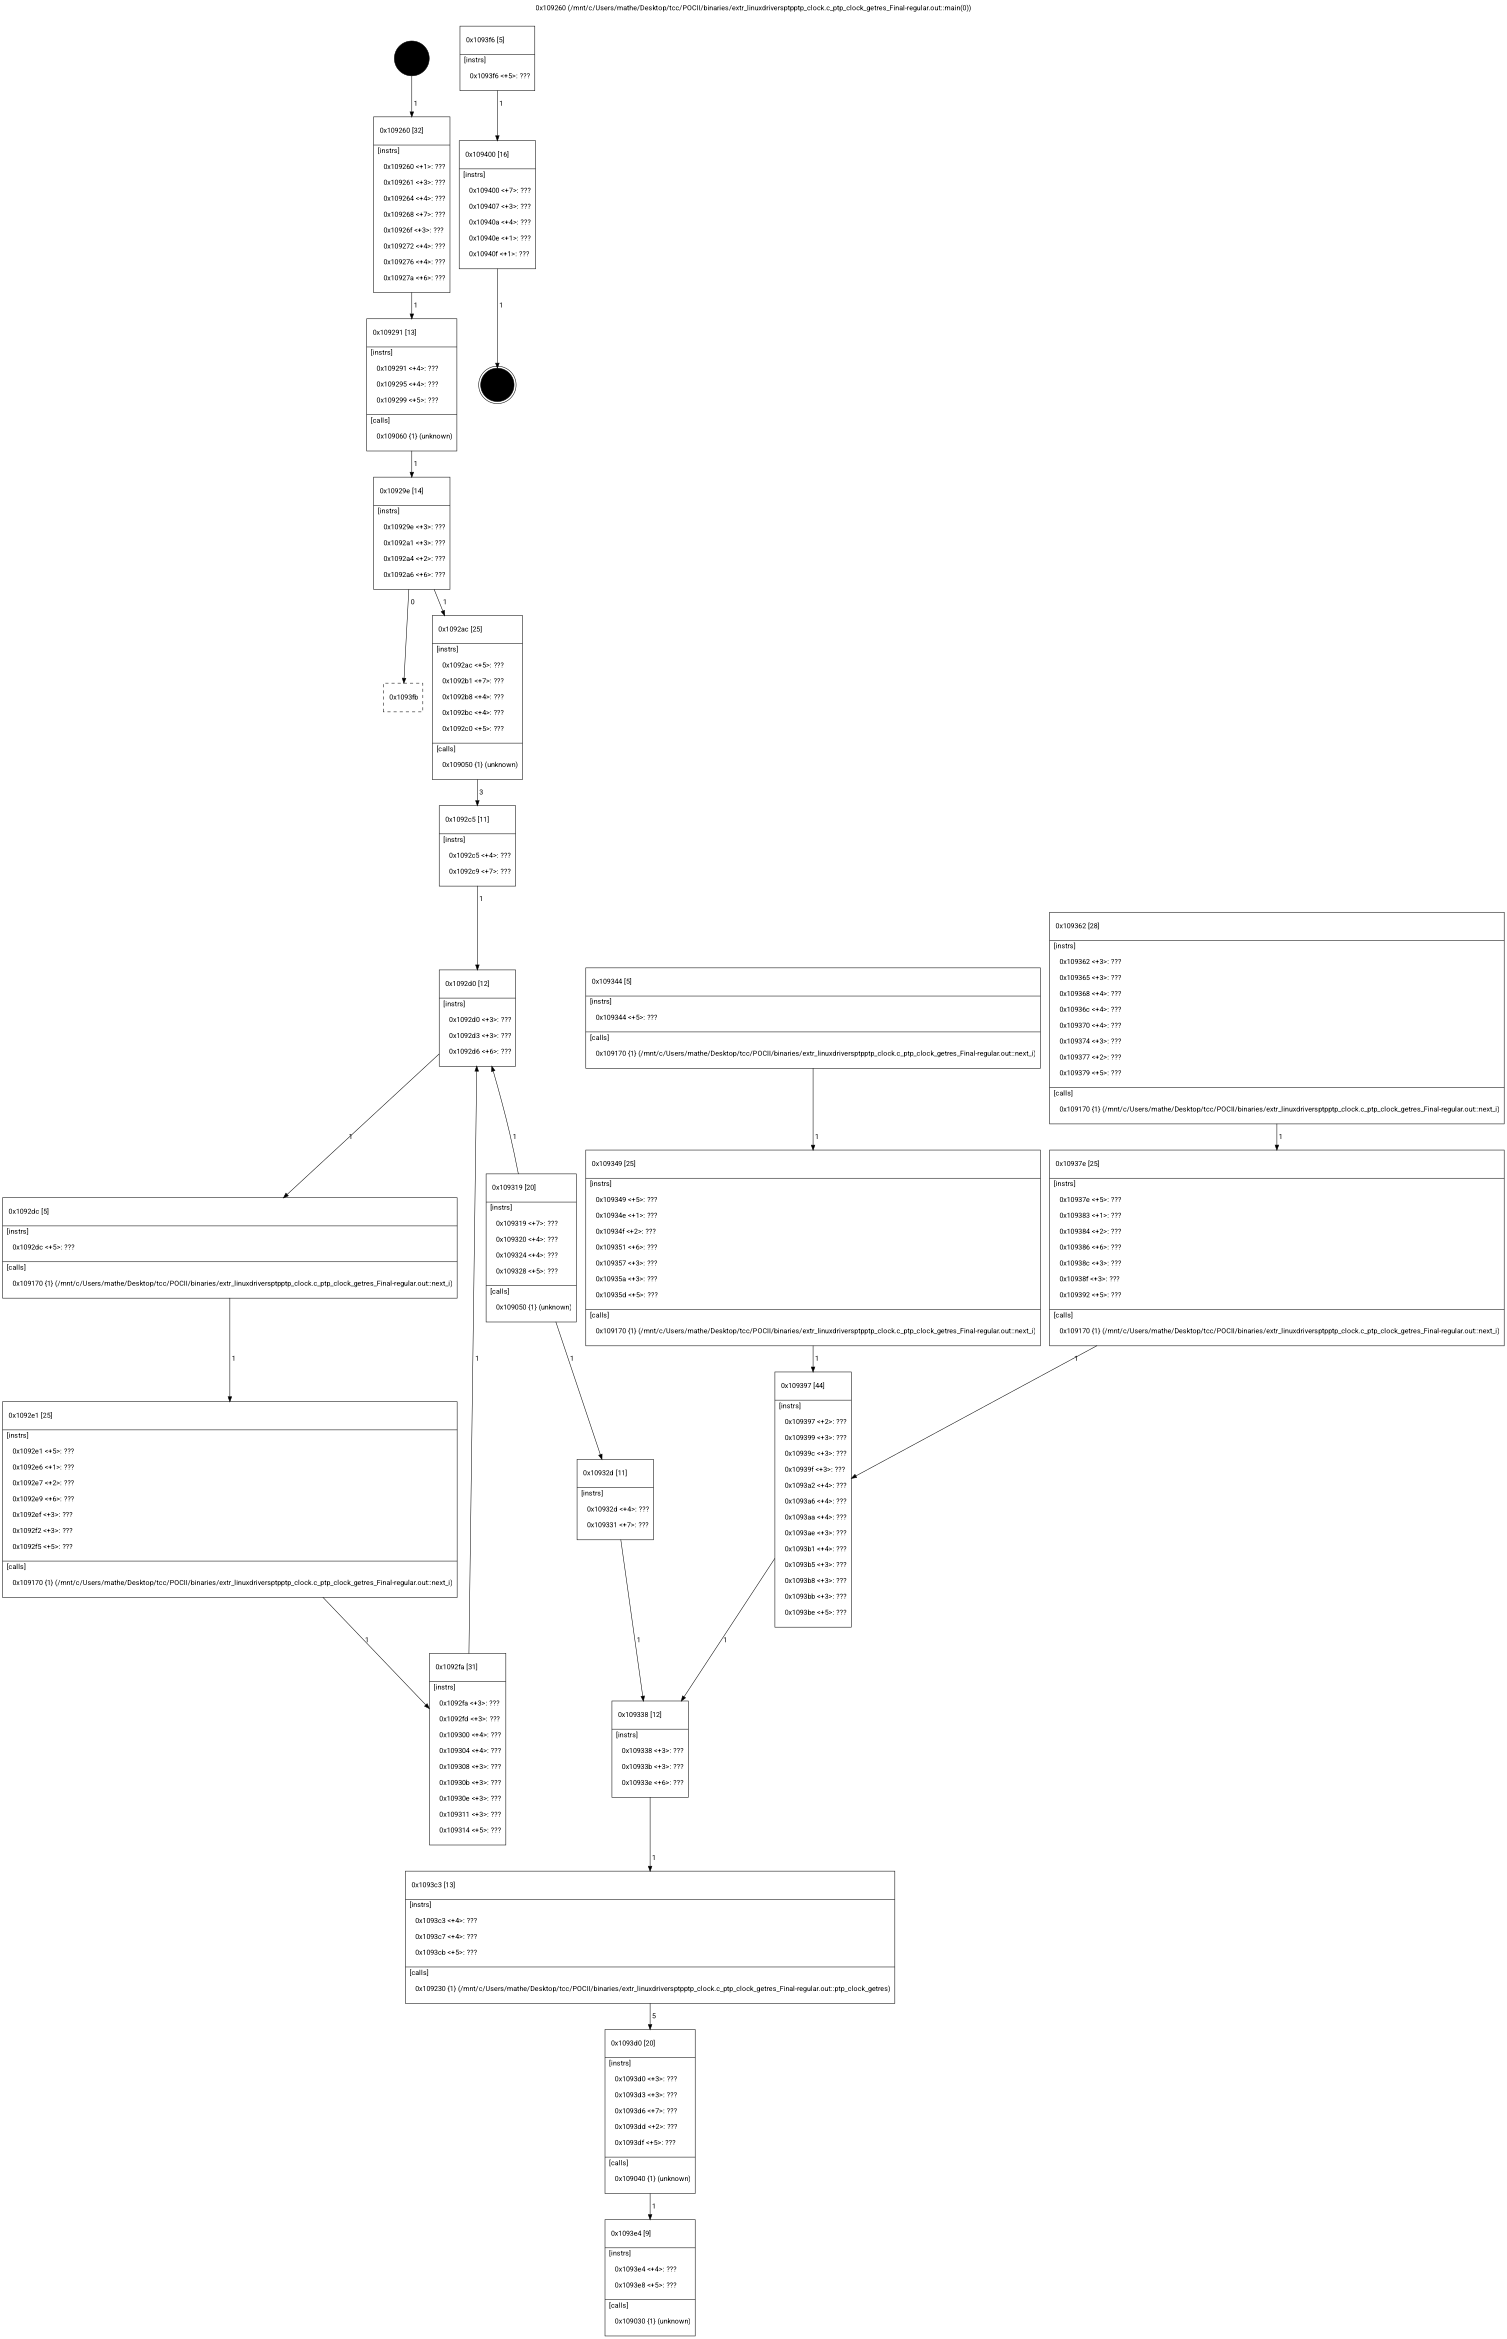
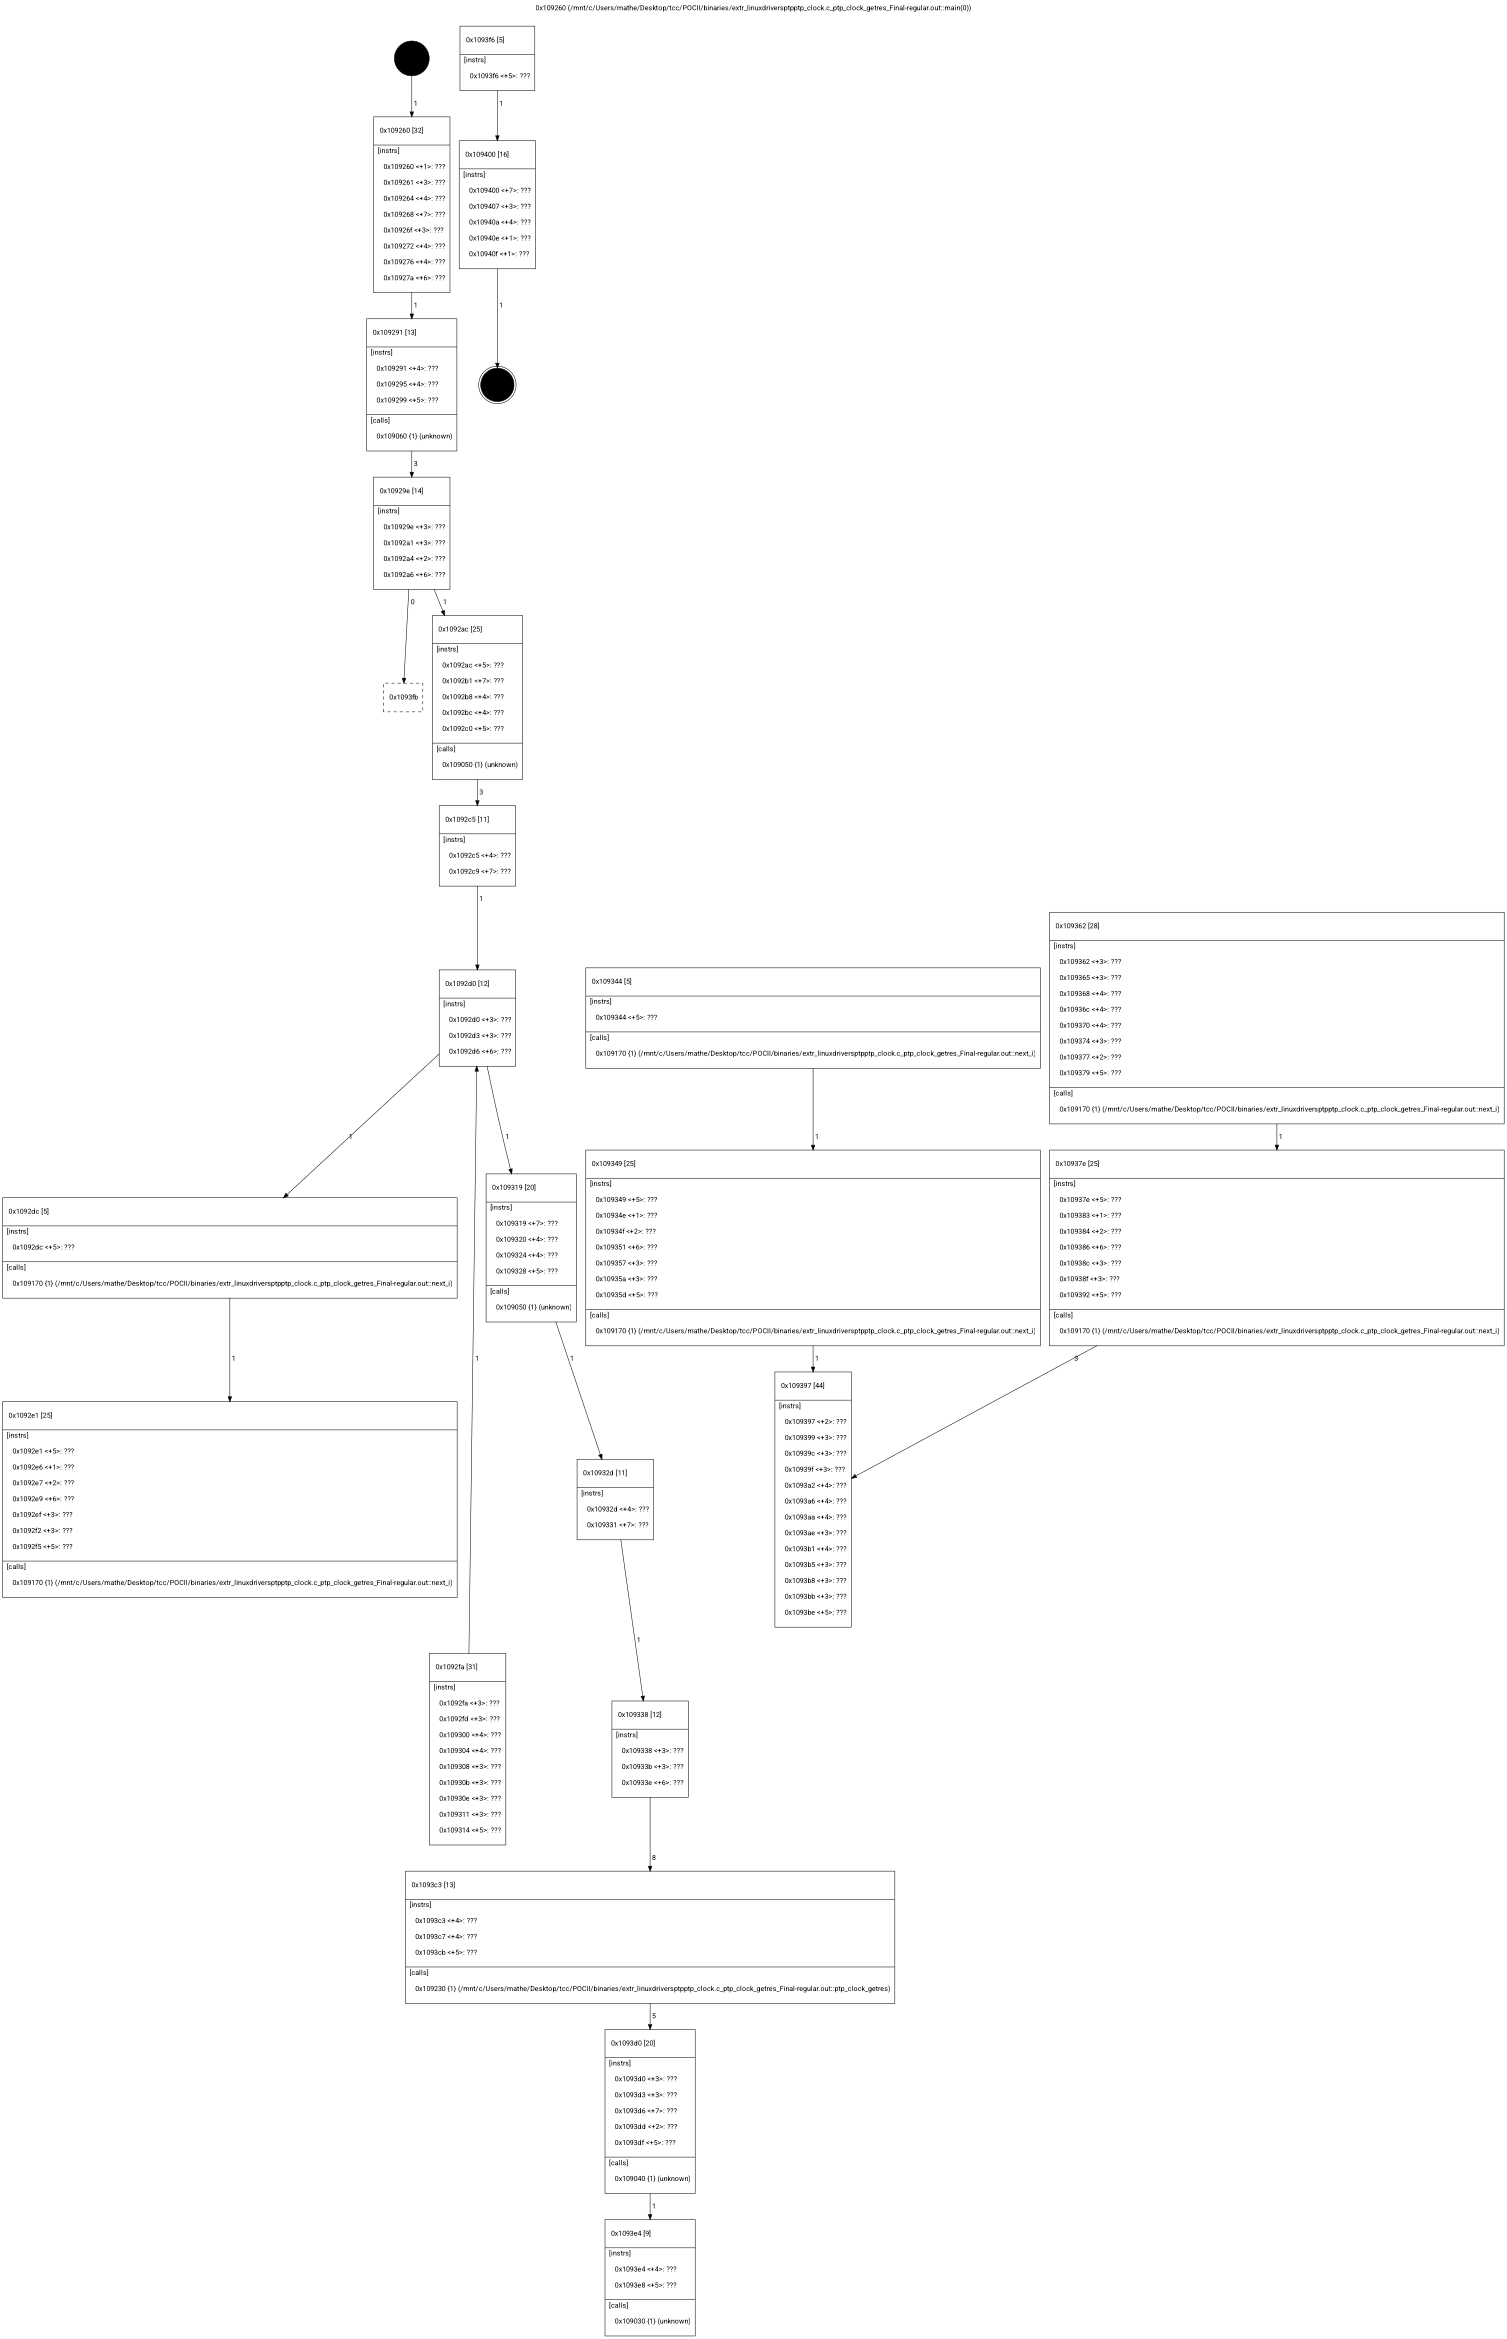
(415, 464) -> (415, 464)
(507, 1122) -> (498, 1118)
(1075, 1359) -> (1075, 1359)
(729, 1628) -> none
(374, 1651) -> none
(653, 1858) -> (653, 1858)
